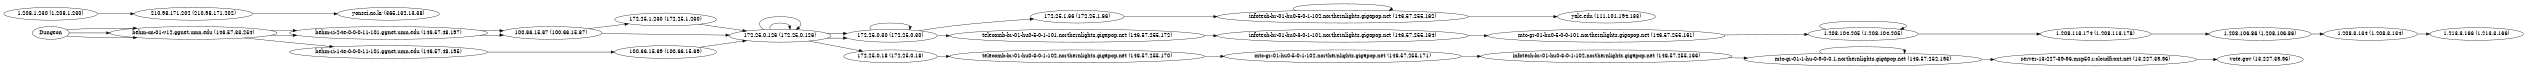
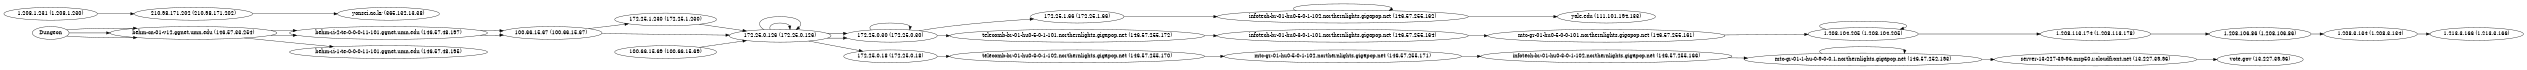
(51, 14) -> (51, 14)
(549, 52) -> none
